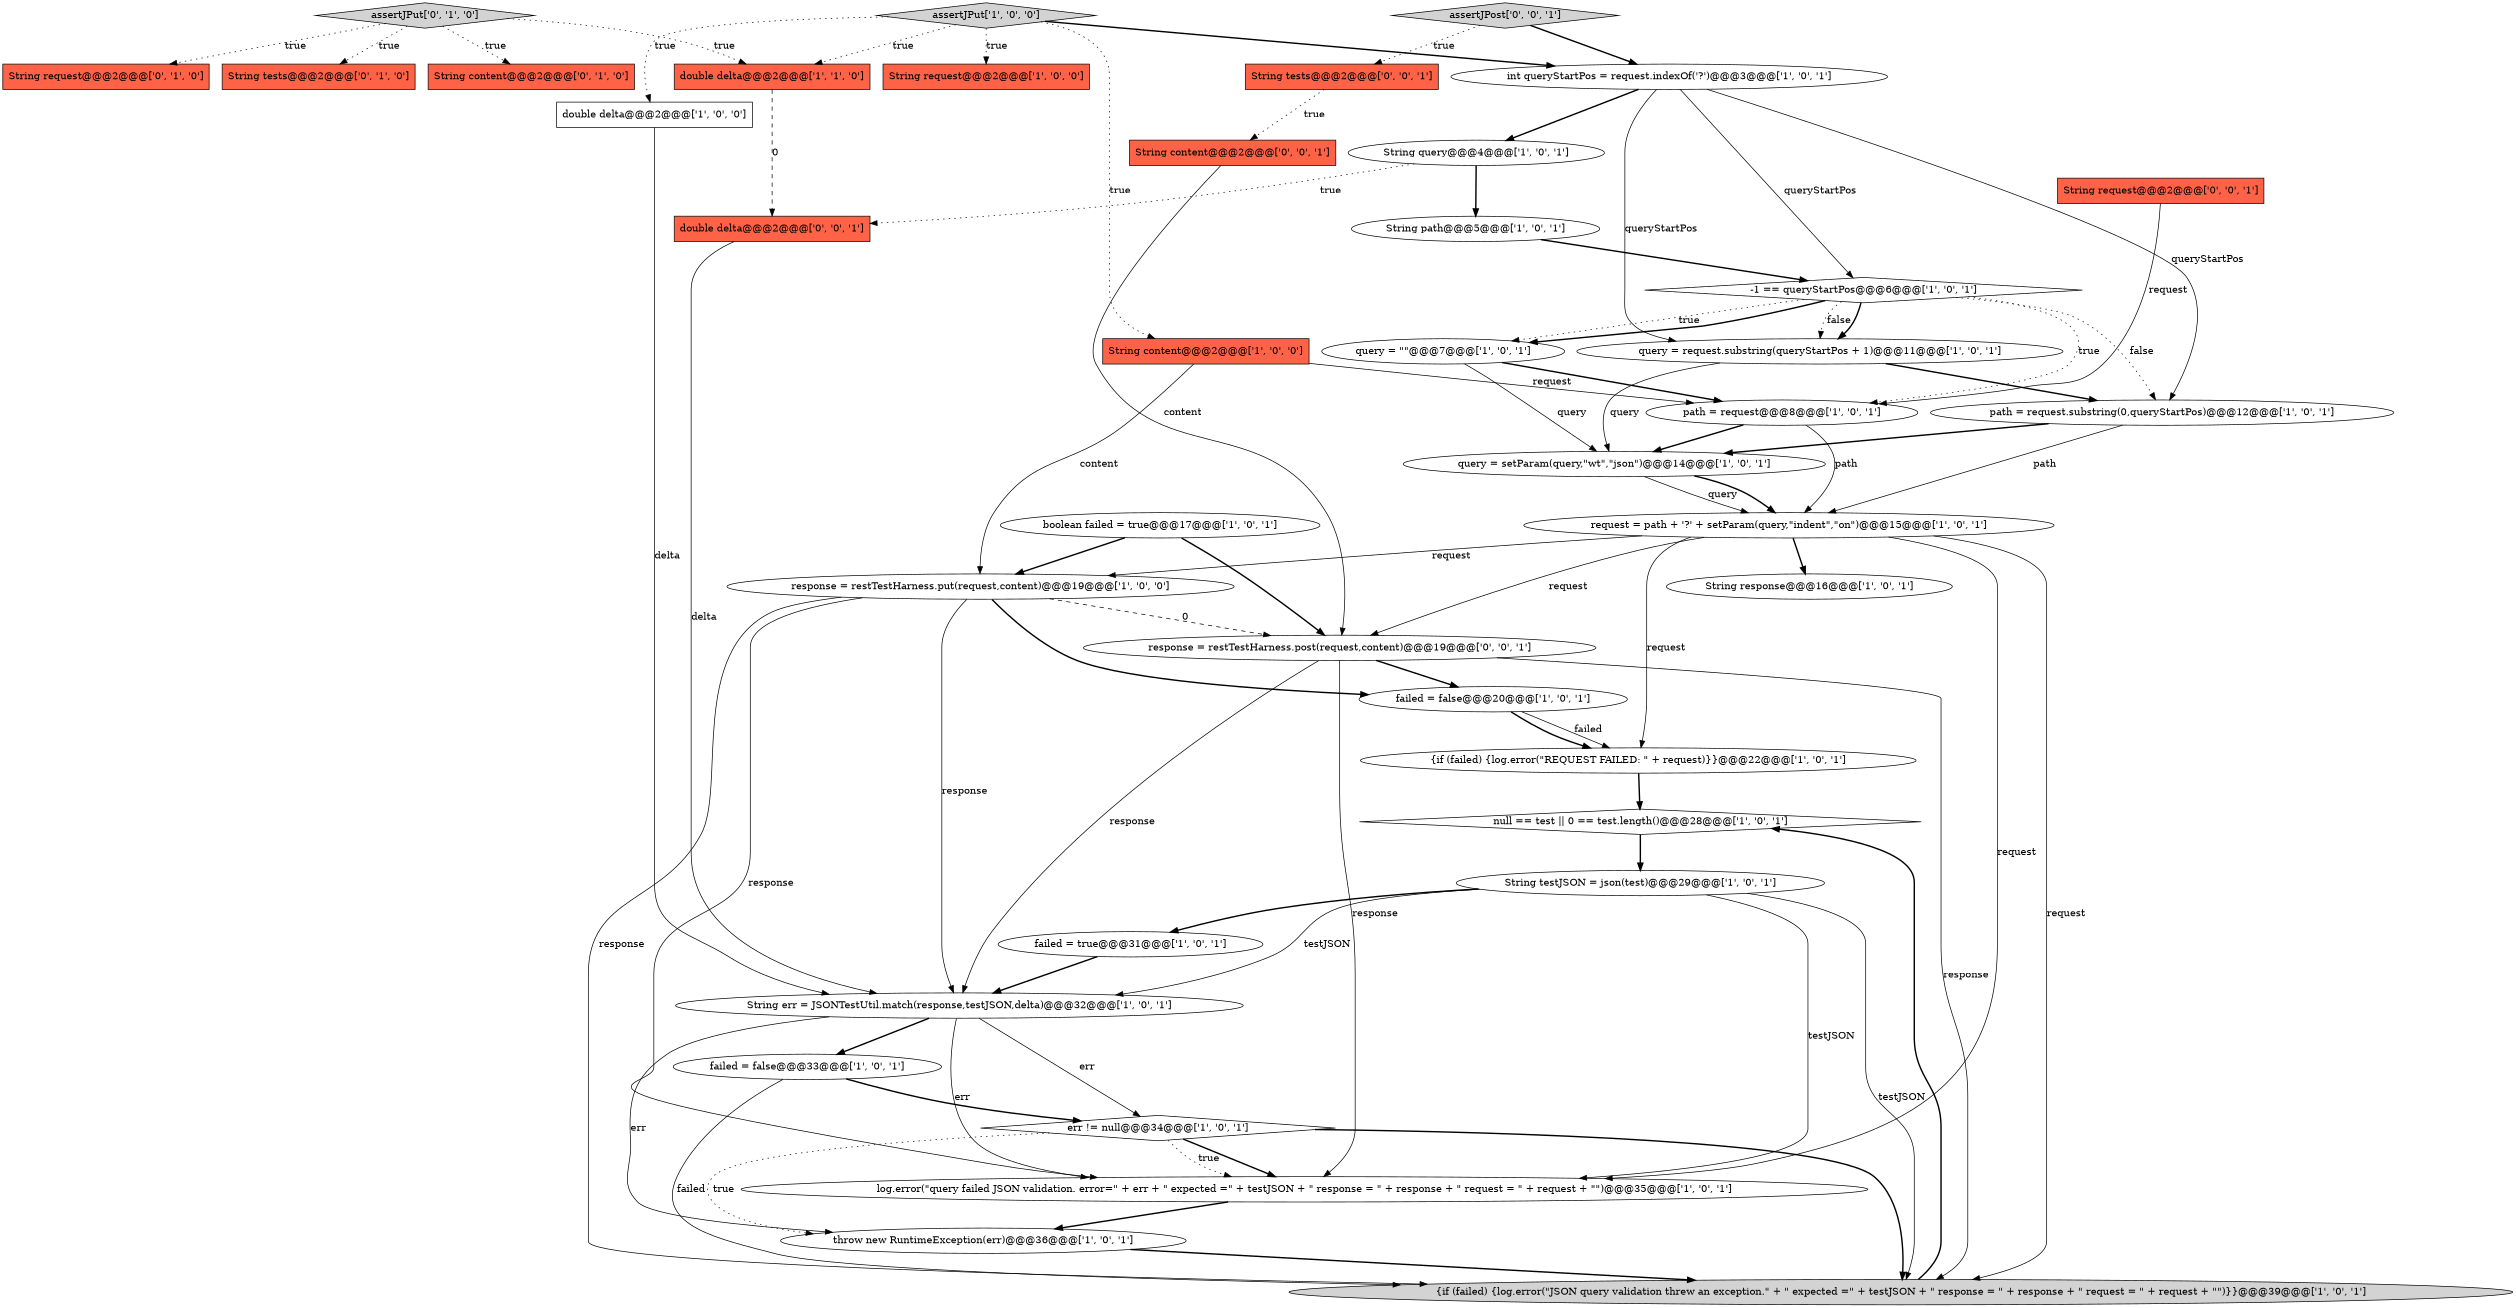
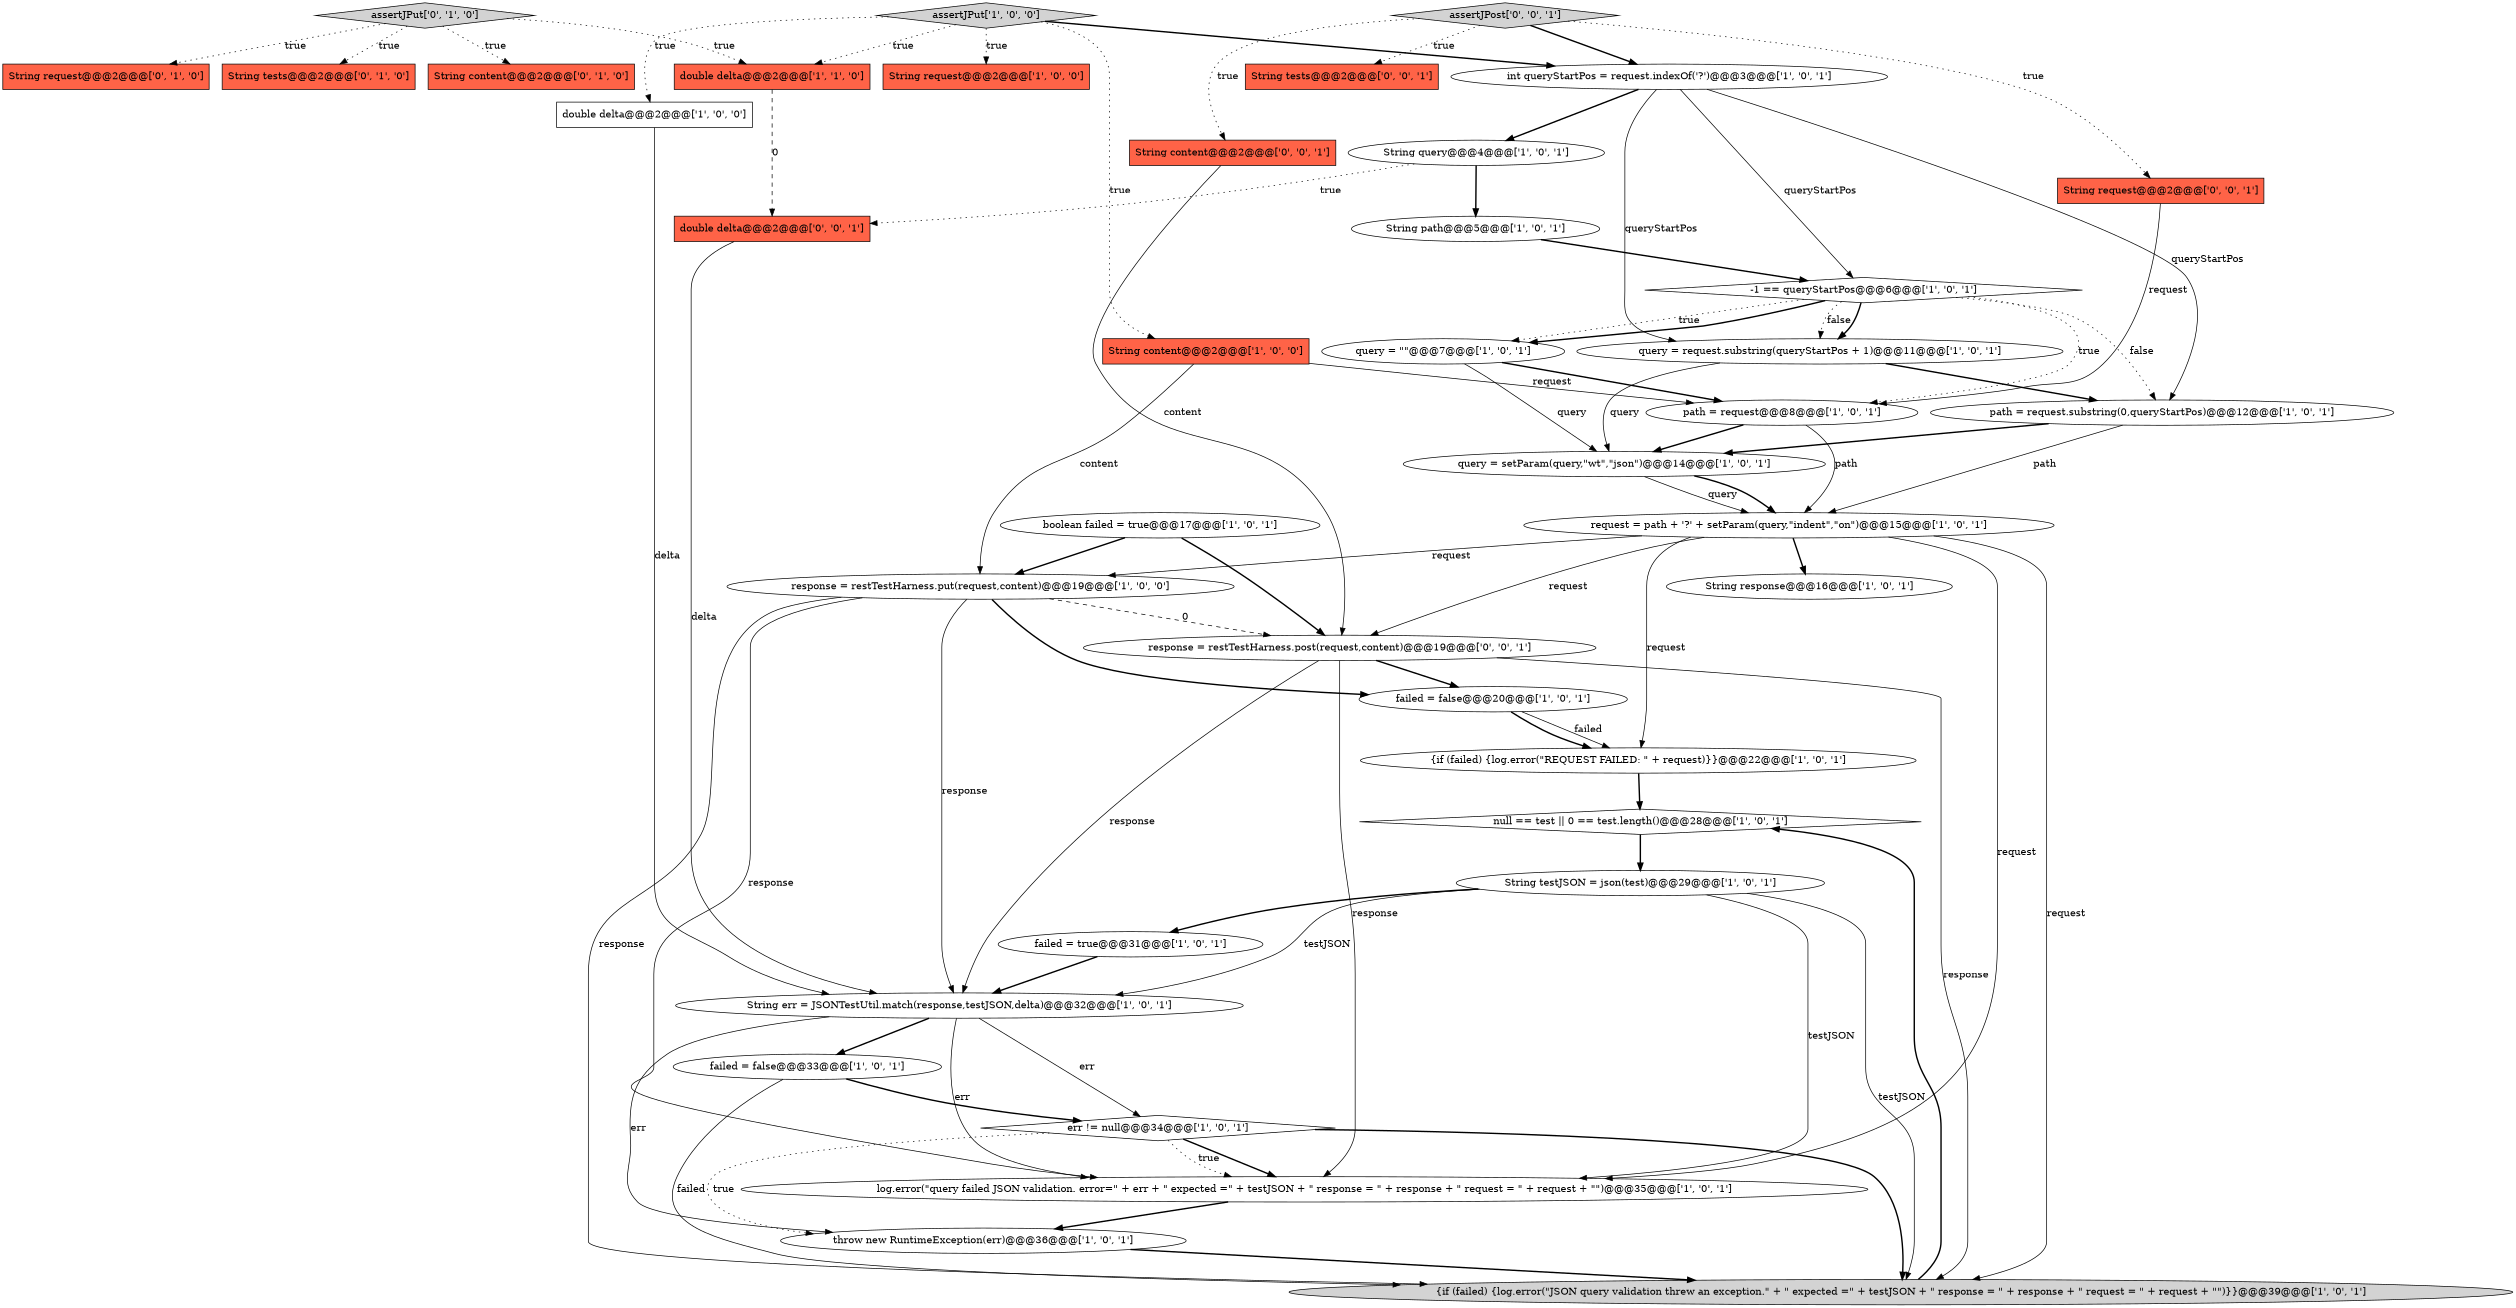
none -> (1871, 56)
(1290, 113) -> (1279, 36)
